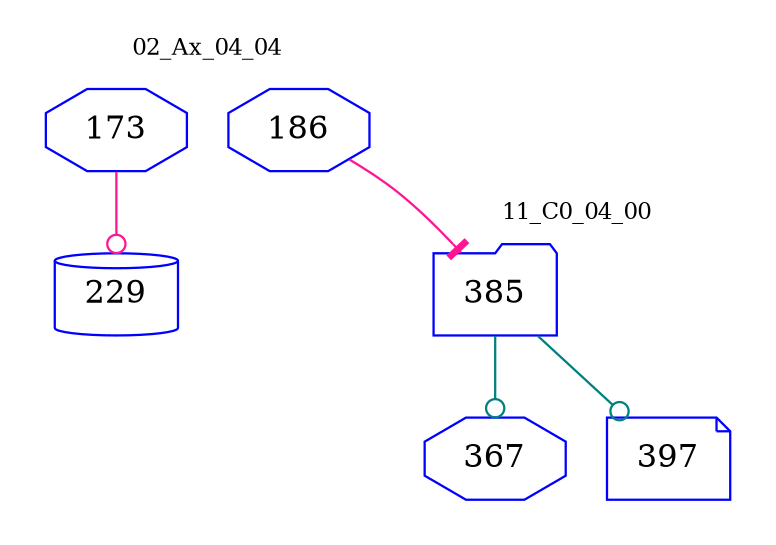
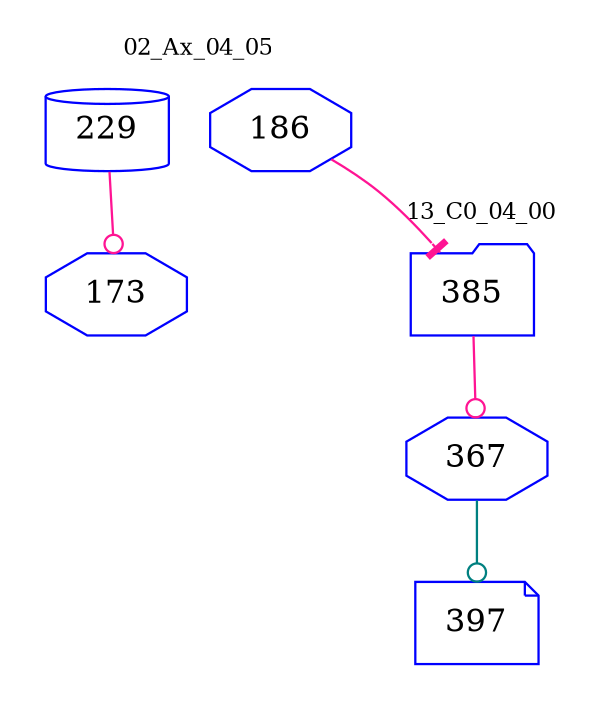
(208, 49) -> (199, 49)
(116, 203) -> (111, 203)
(577, 213) -> (481, 213)
(495, 368) -> (474, 368)
(575, 370) -> (477, 532)
